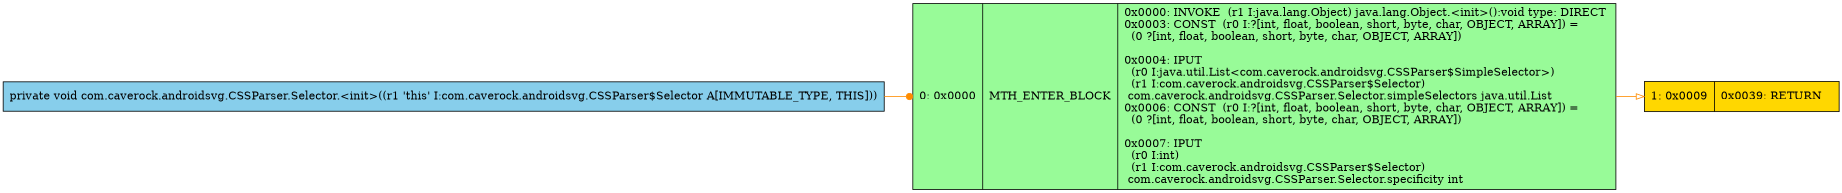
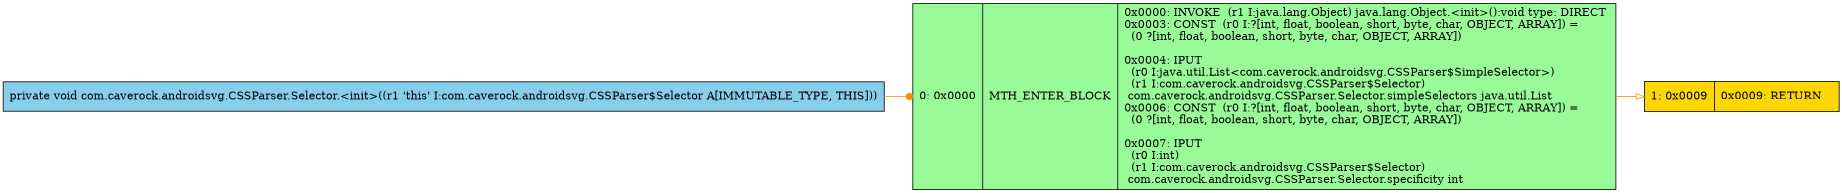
(1777, 96) -> (1777, 96)
